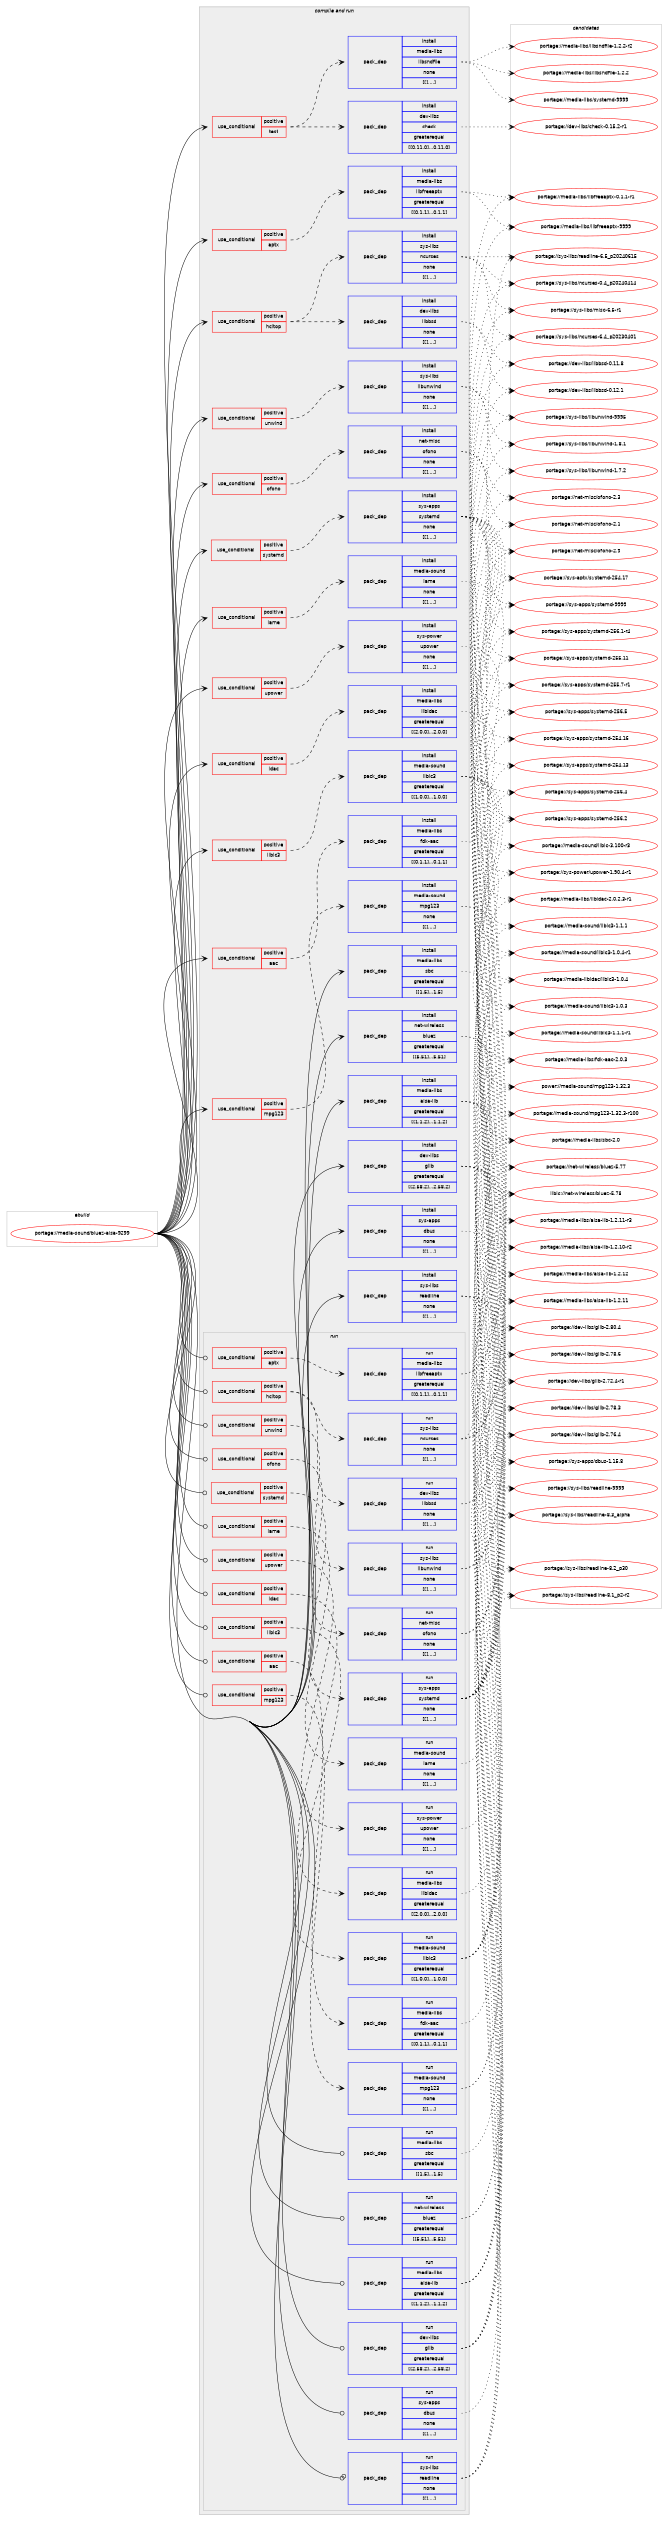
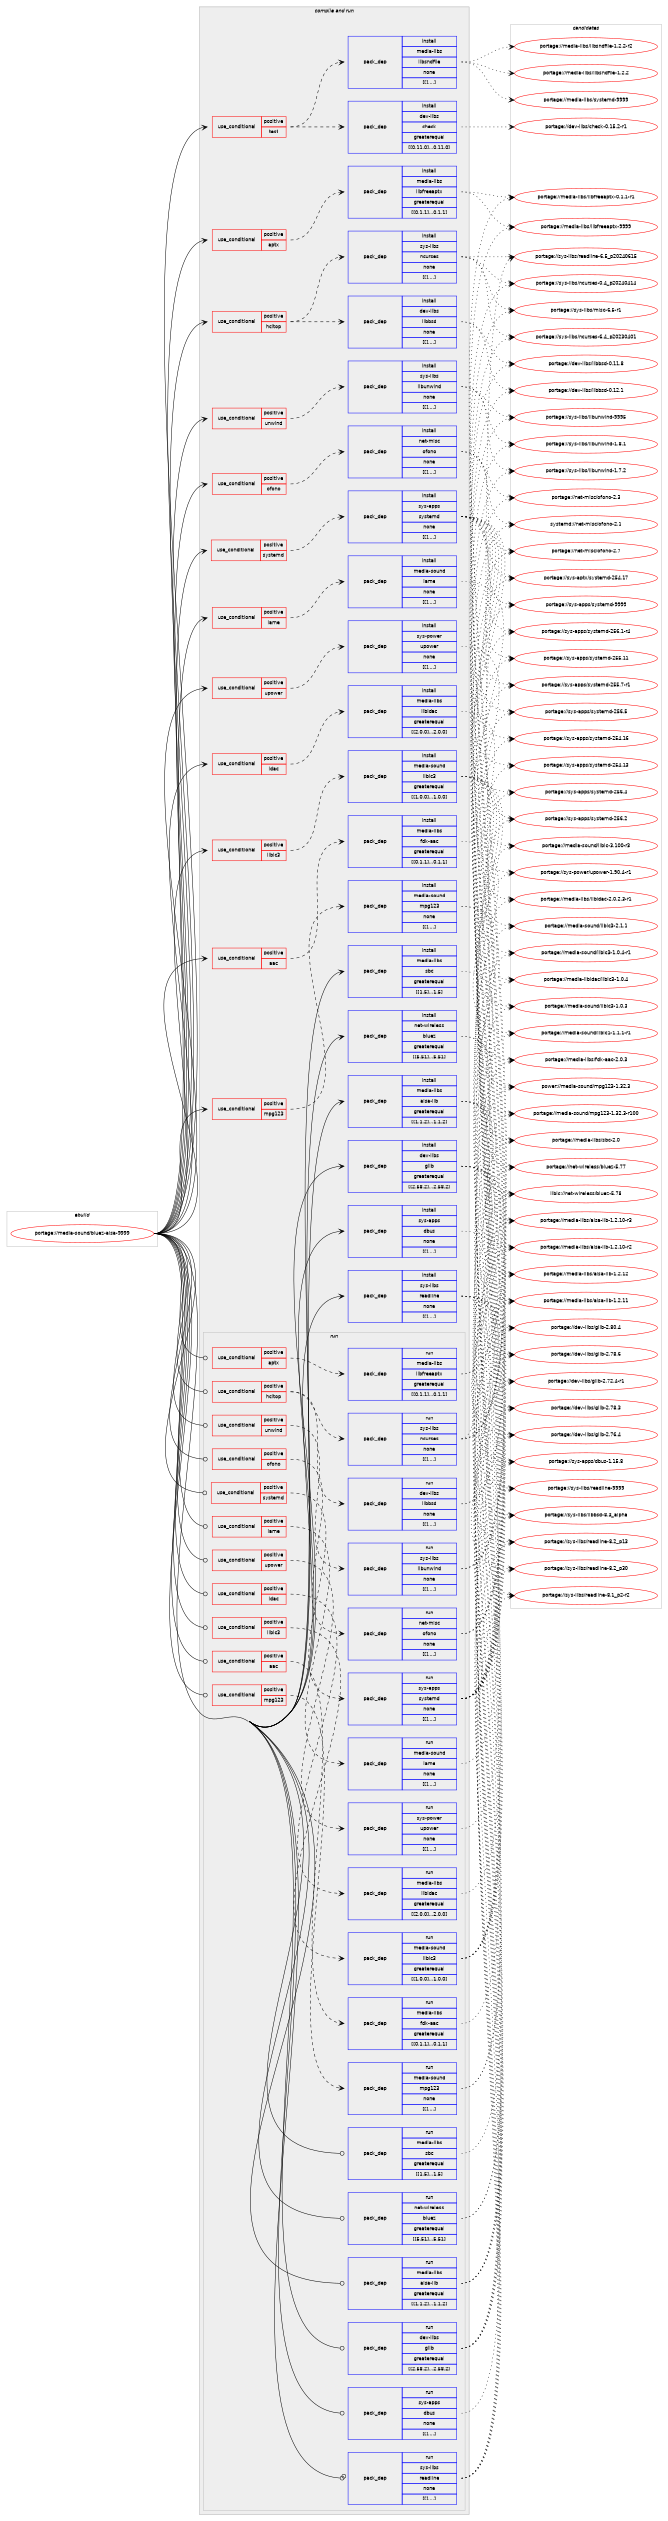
(586, 525) -> (586, 525)
(586, 551) -> (586, 551)
(586, 926) -> (586, 926)
(586, 1033) -> (586, 1033)
(586, 1221) -> (586, 1221)
(82, 1234) -> (82, 1234)
(586, 1515) -> (586, 1515)
none -> (586, 1542)
